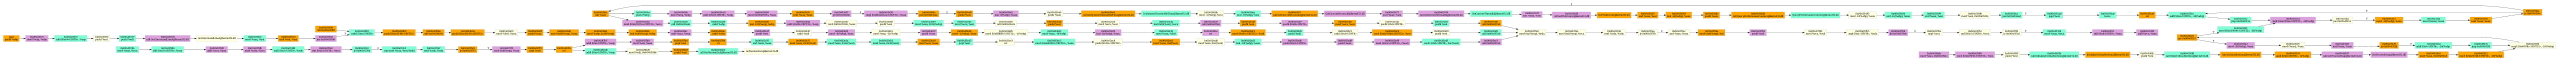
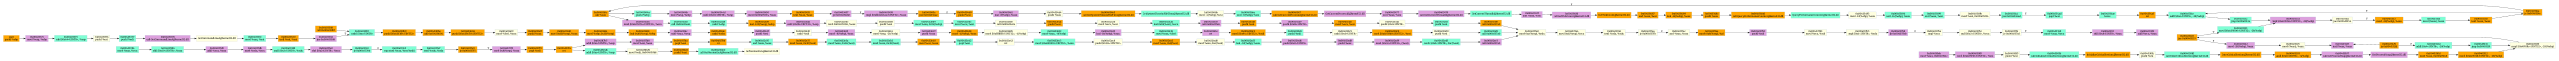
(2366, 47) -> (2367, 44)
